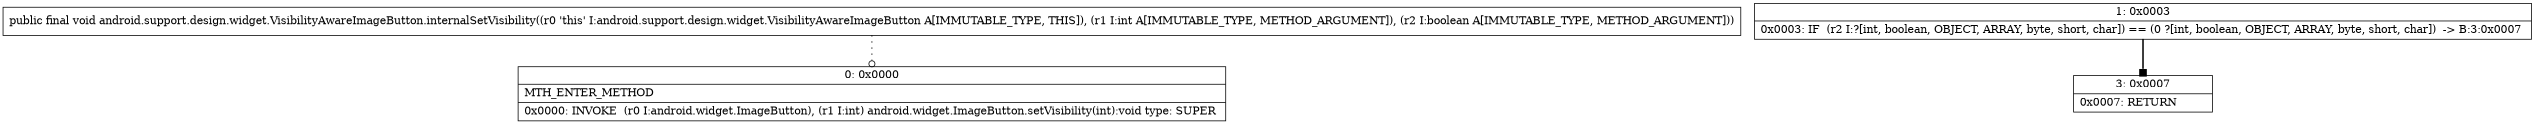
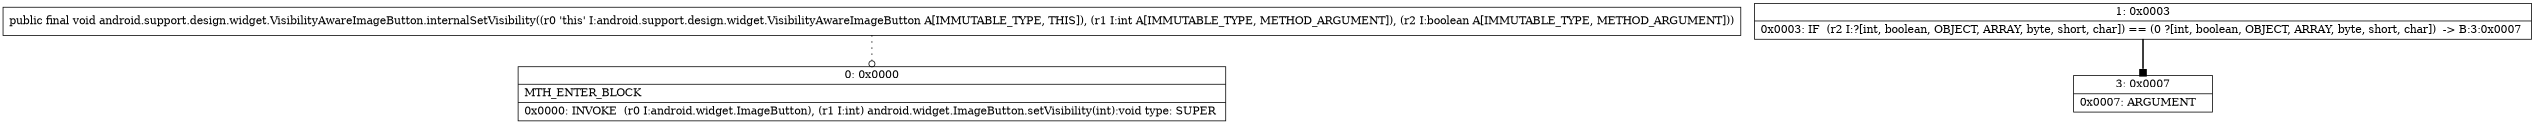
(589, 93) -> (583, 93)
(2133, 103) -> (2143, 103)
